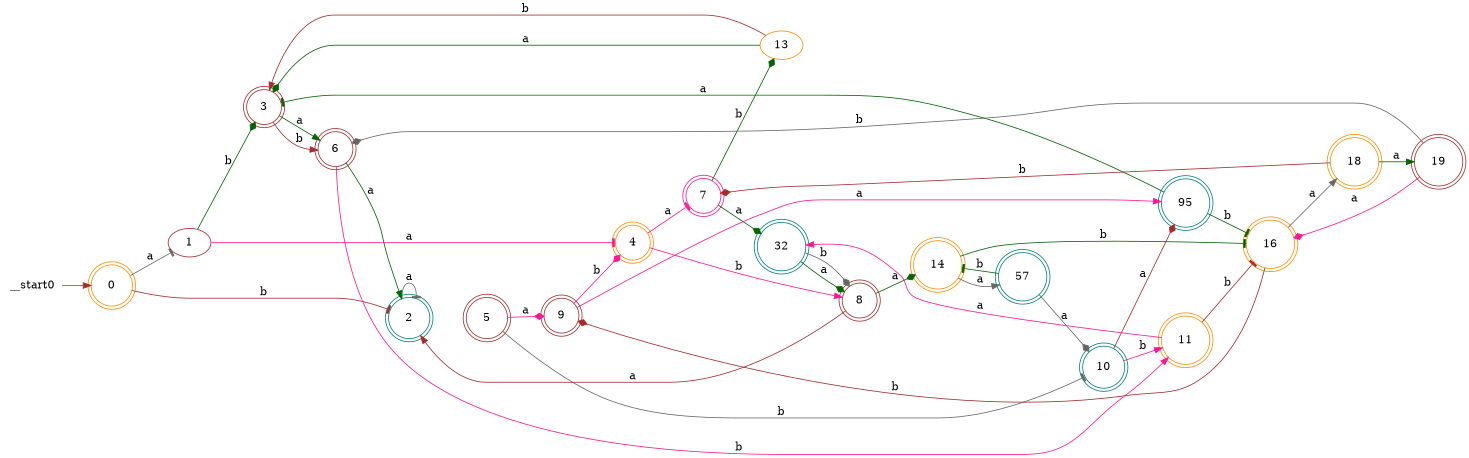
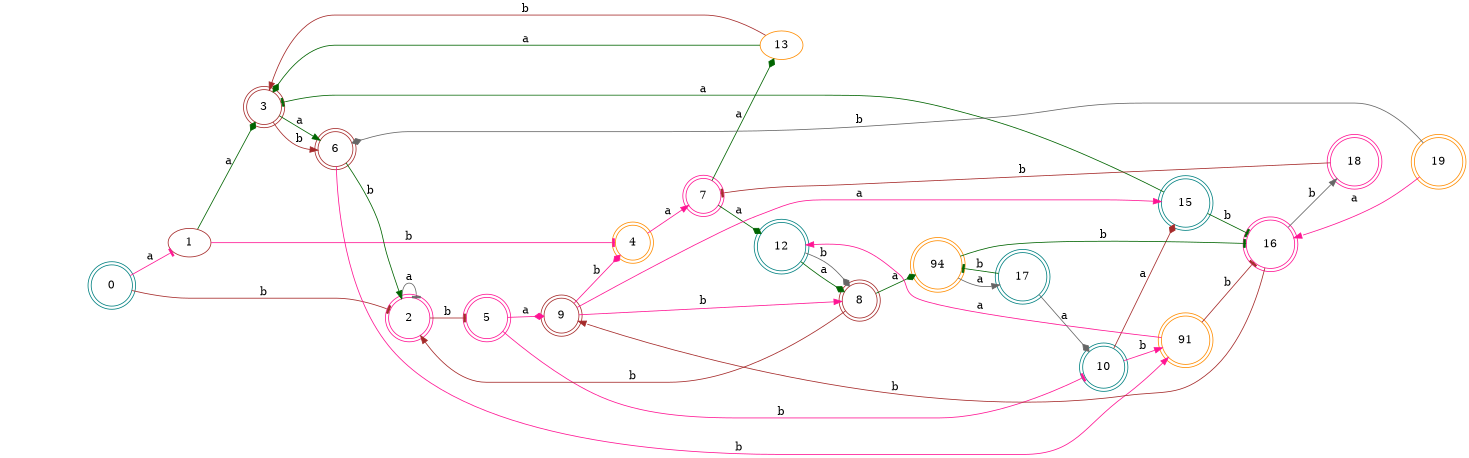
(739, 115) -> (739, 115)
(229, 161) -> (229, 161)
(1355, 162) -> (1355, 162)
(1392, 162) -> none
(1439, 162) -> (1439, 162)
(1027, 176) -> (1027, 176)
(371, 191) -> (371, 191)
(1313, 194) -> (1313, 194)
(1186, 203) -> (1186, 203)
(1364, 212) -> (1364, 212)
(666, 220) -> (666, 220)
(409, 237) -> (409, 237)
(1270, 244) -> (1270, 244)
(782, 247) -> (782, 247)
(150, 265) -> (150, 265)
(938, 265) -> (938, 265)
(741, 274) -> (706, 308)
(1023, 277) -> (1023, 277)
(33, 286) -> none
(112, 286) -> (112, 286)
(409, 318) -> (409, 318)
none -> (446, 318)
(487, 318) -> (487, 318)
(1186, 340) -> (1186, 340)
(633, 376) -> (633, 376)
(957, 400) -> (957, 400)
(784, 418) -> (784, 418)
